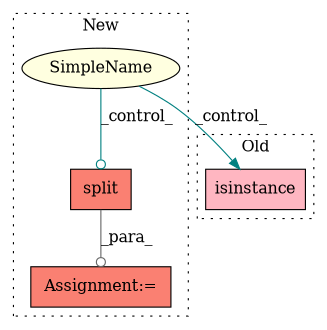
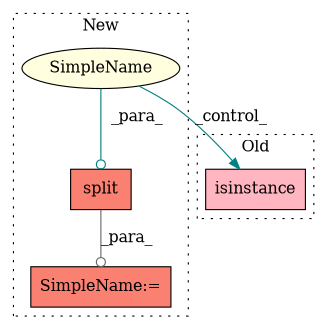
(137, 117) -> (137, 117)
(101, 287) -> (101, 287)
